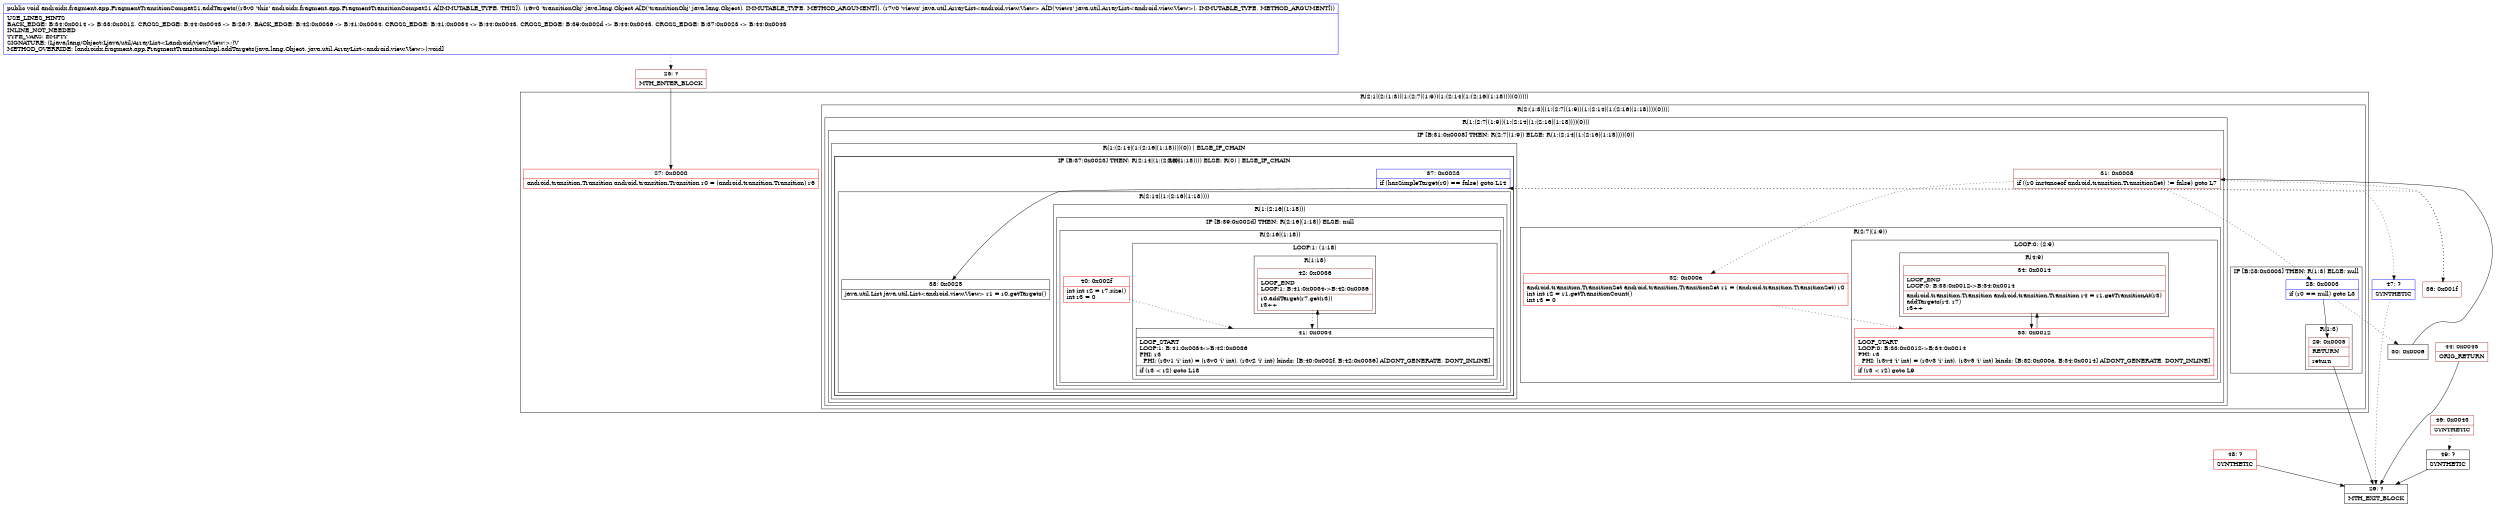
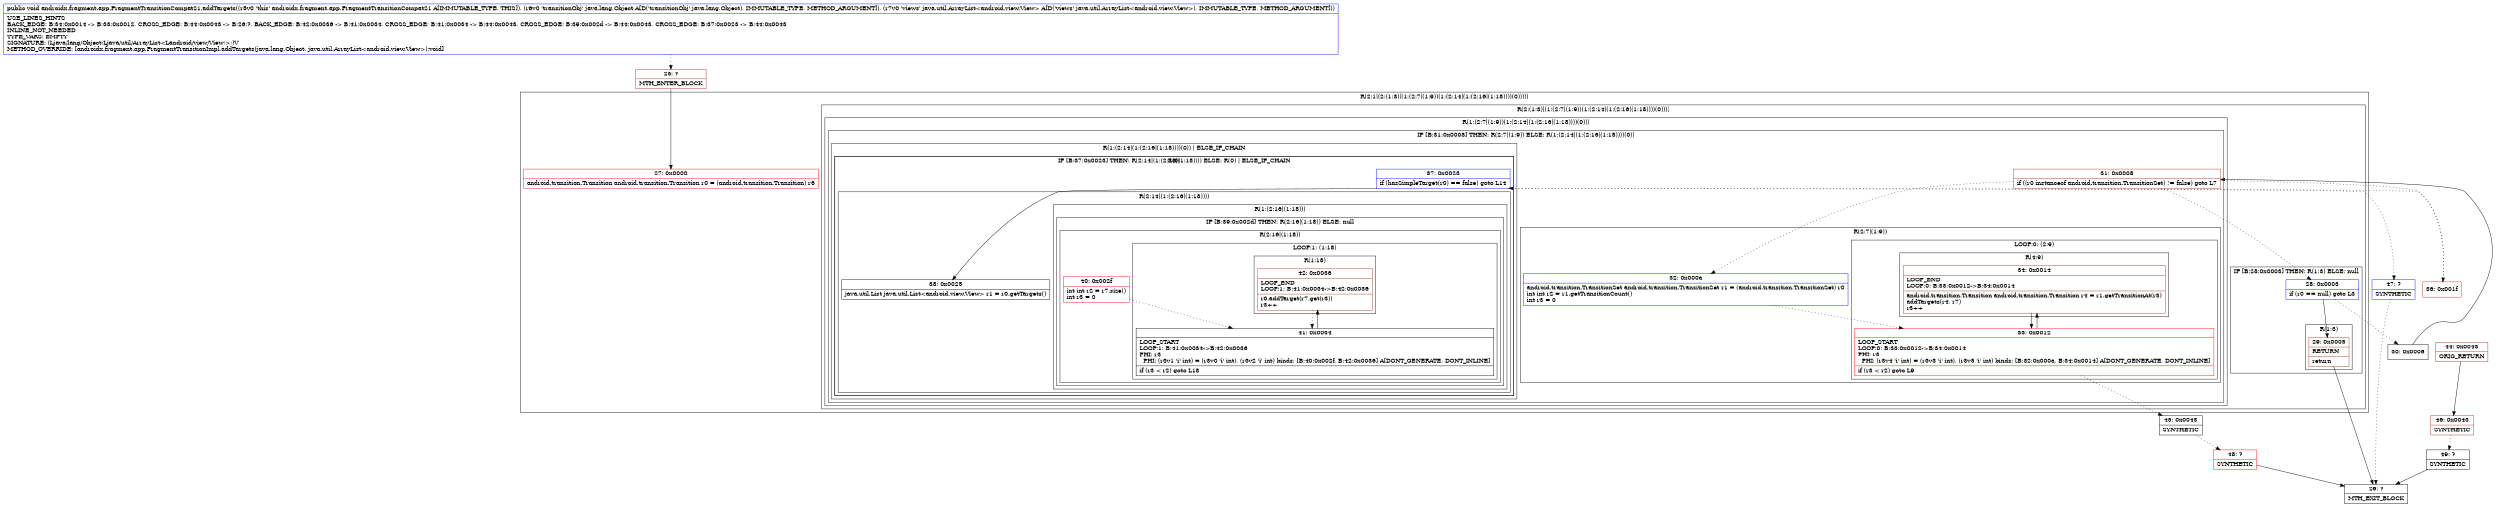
(1686, 290) -> (1686, 290)
(2422, 421) -> (2457, 387)
none -> (2181, 425)
